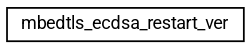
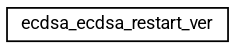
(125, 25) -> (118, 25)
